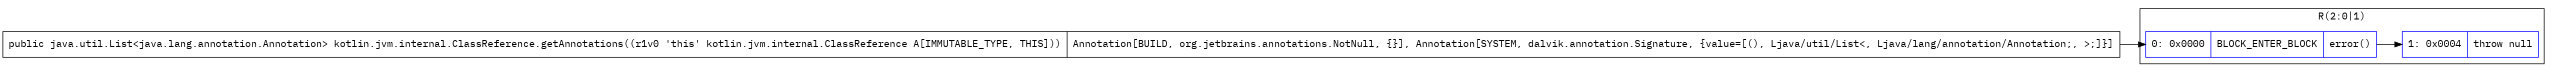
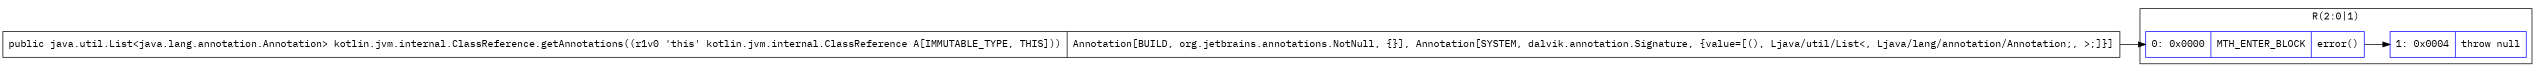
(2267, 44) -> (2261, 44)
